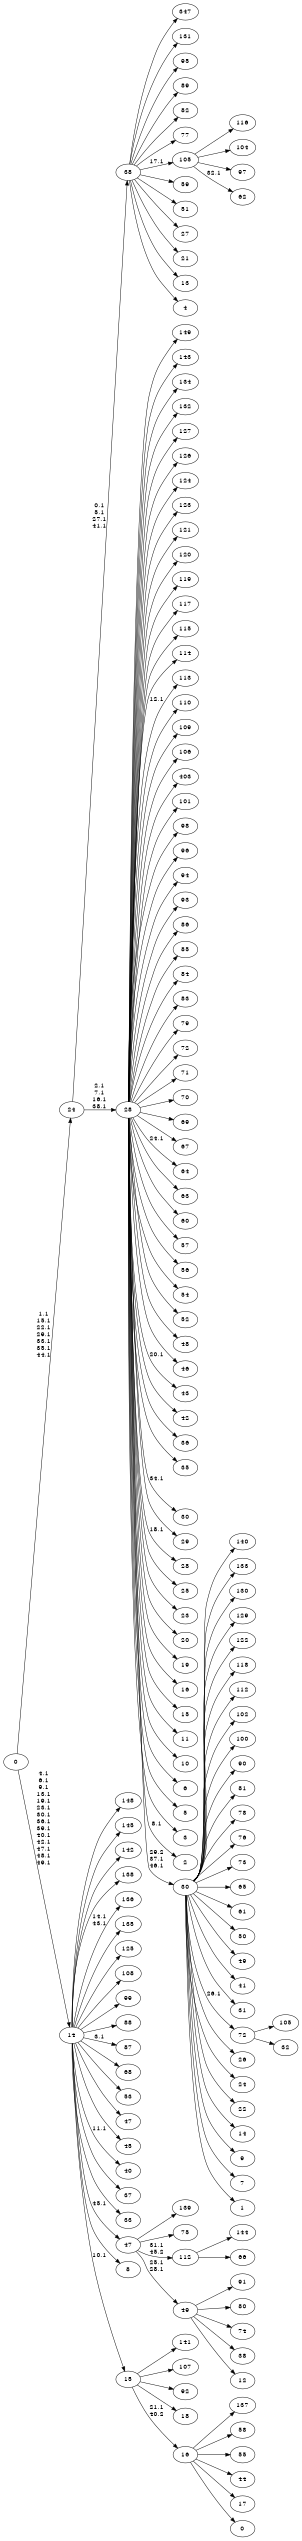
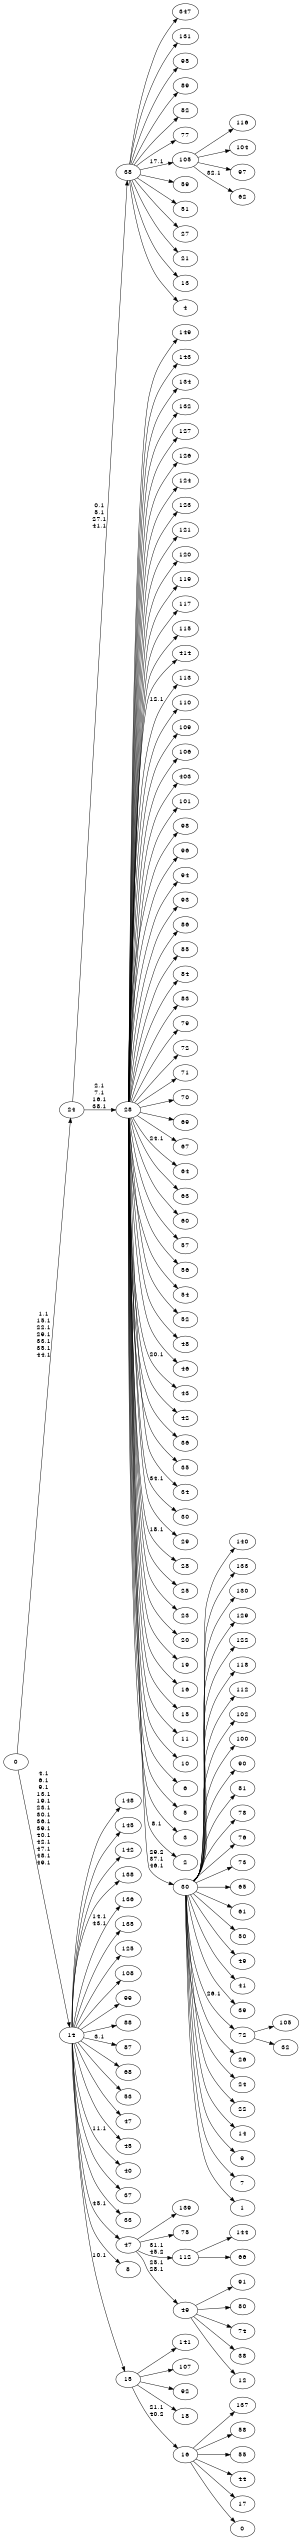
(185, 653) -> (185, 653)
none -> (185, 1492)
(243, 2011) -> (243, 2011)
